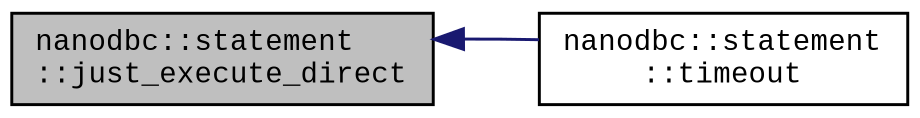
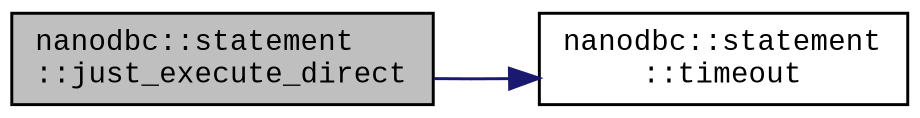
(501, 39) -> (471, 79)
